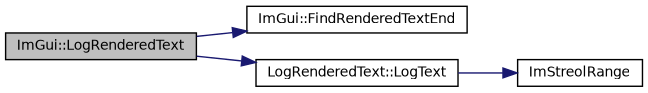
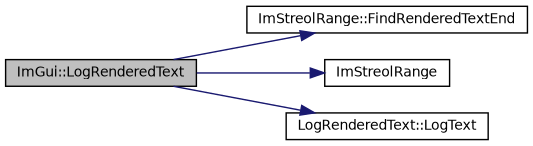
(357, 20) -> (387, 20)
(481, 73) -> (253, 73)
